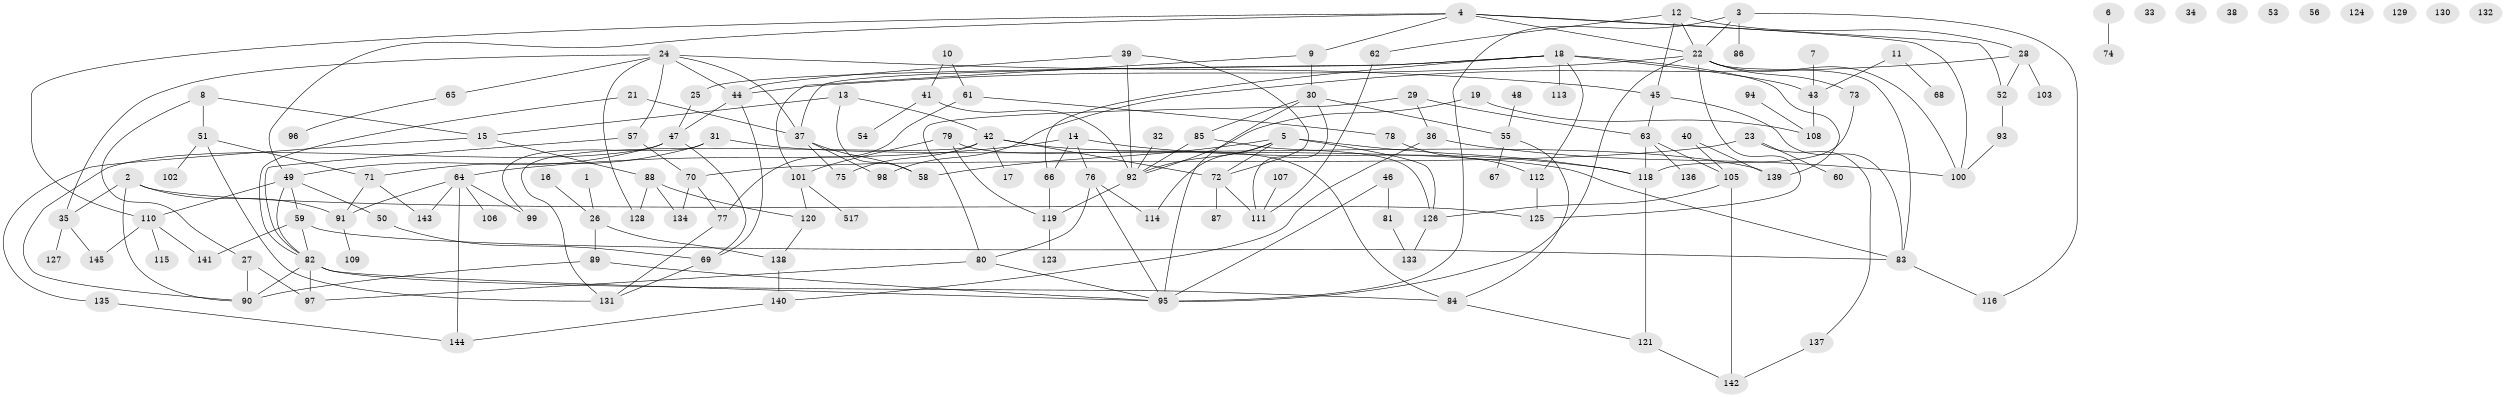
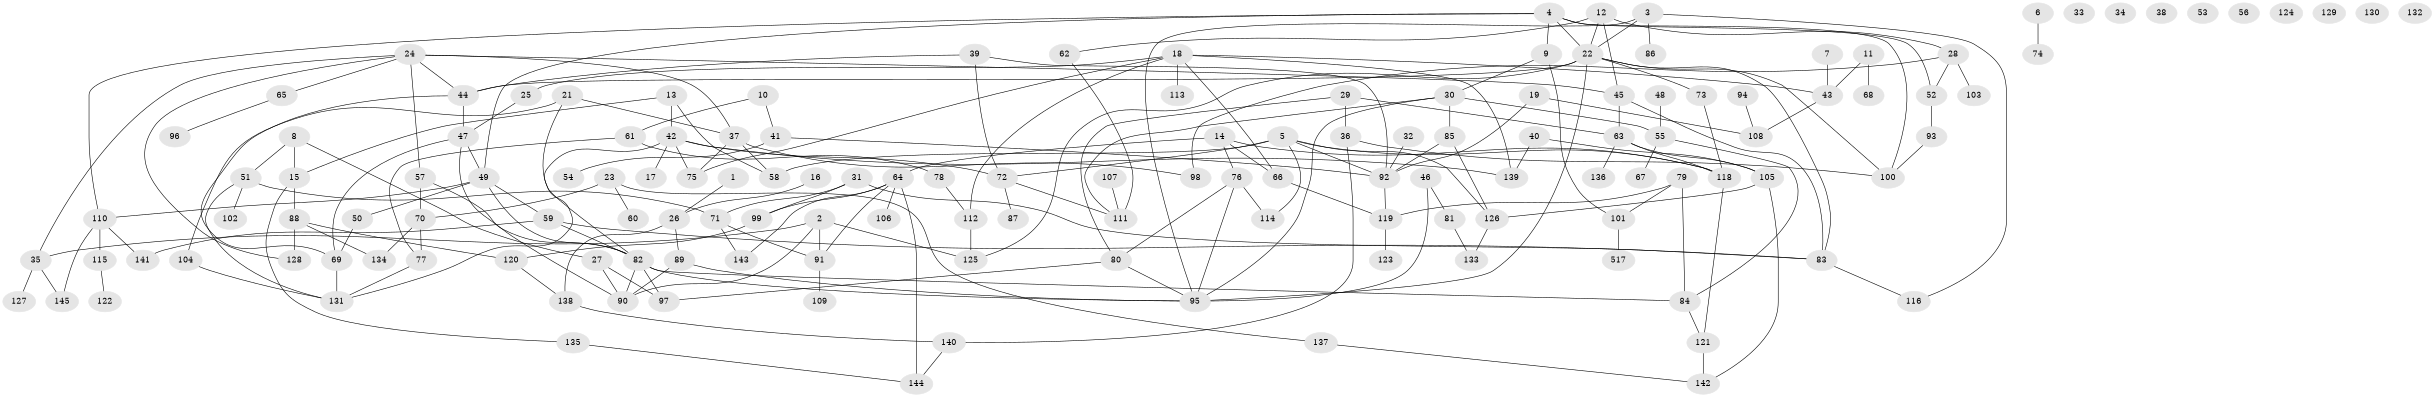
(1159, 68) -> (932, 110)
(804, 198) -> (593, 248)
none -> (186, 260)
none -> (105, 302)
